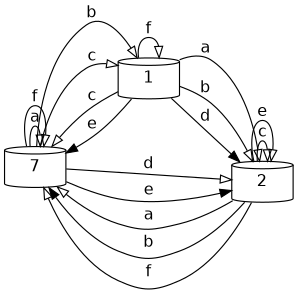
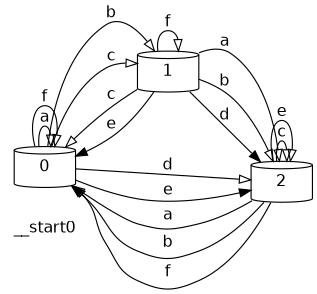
(35, 167) -> (45, 167)
none -> (45, 228)
